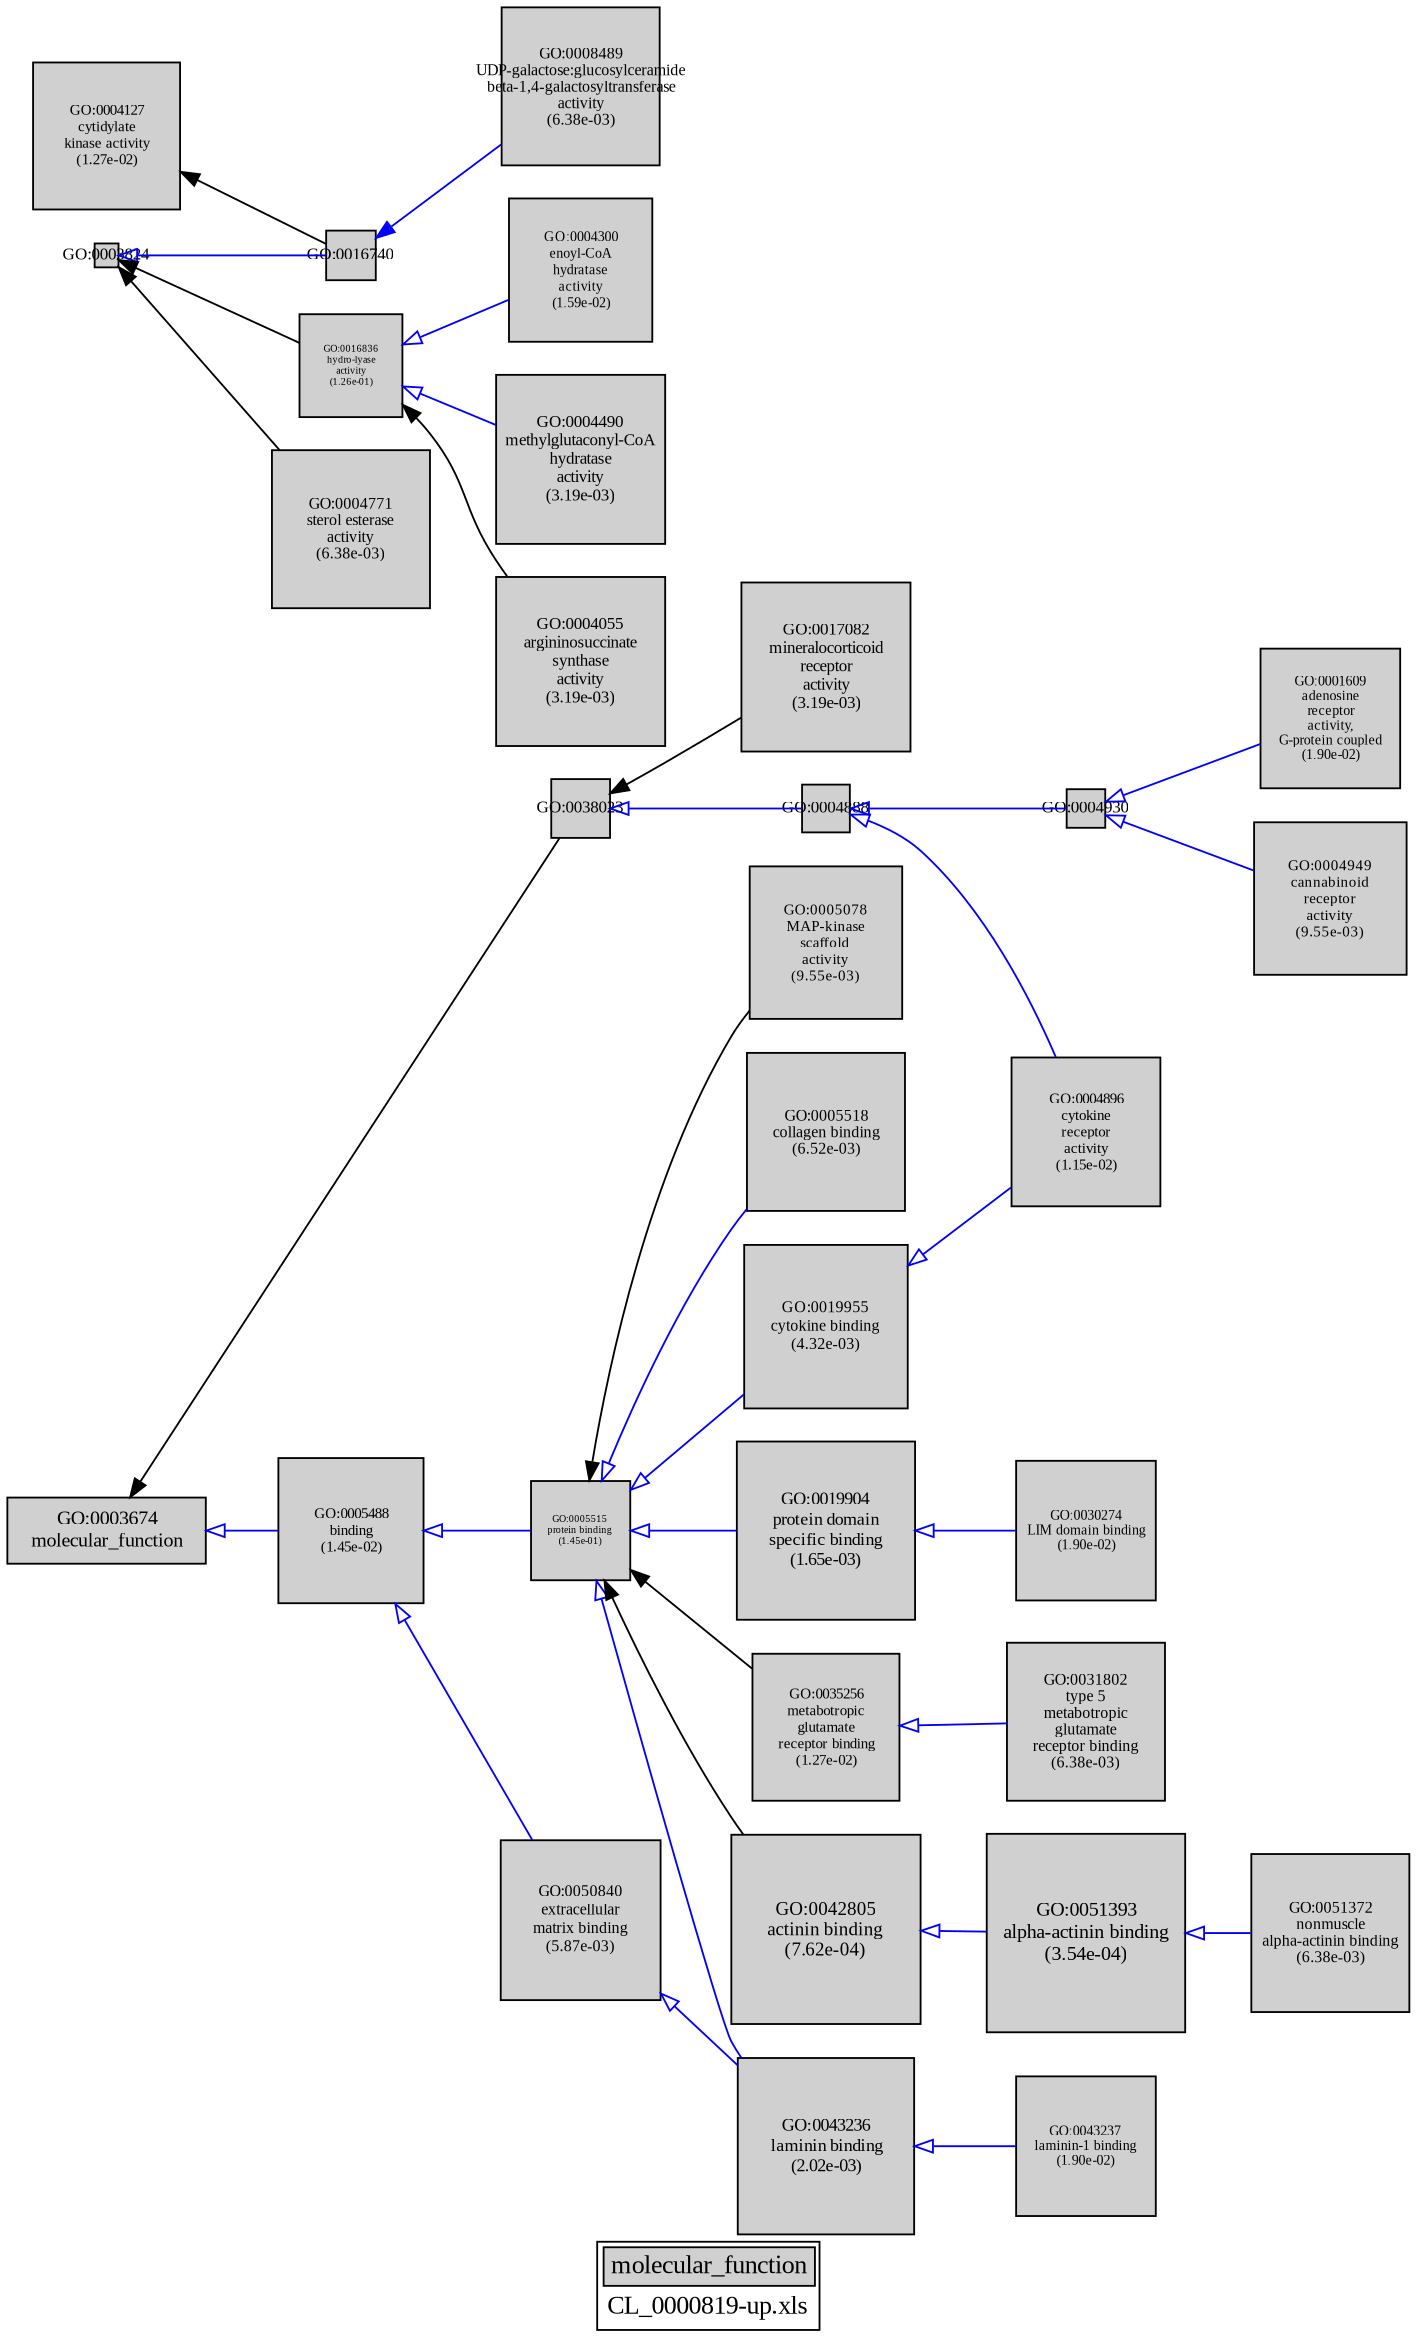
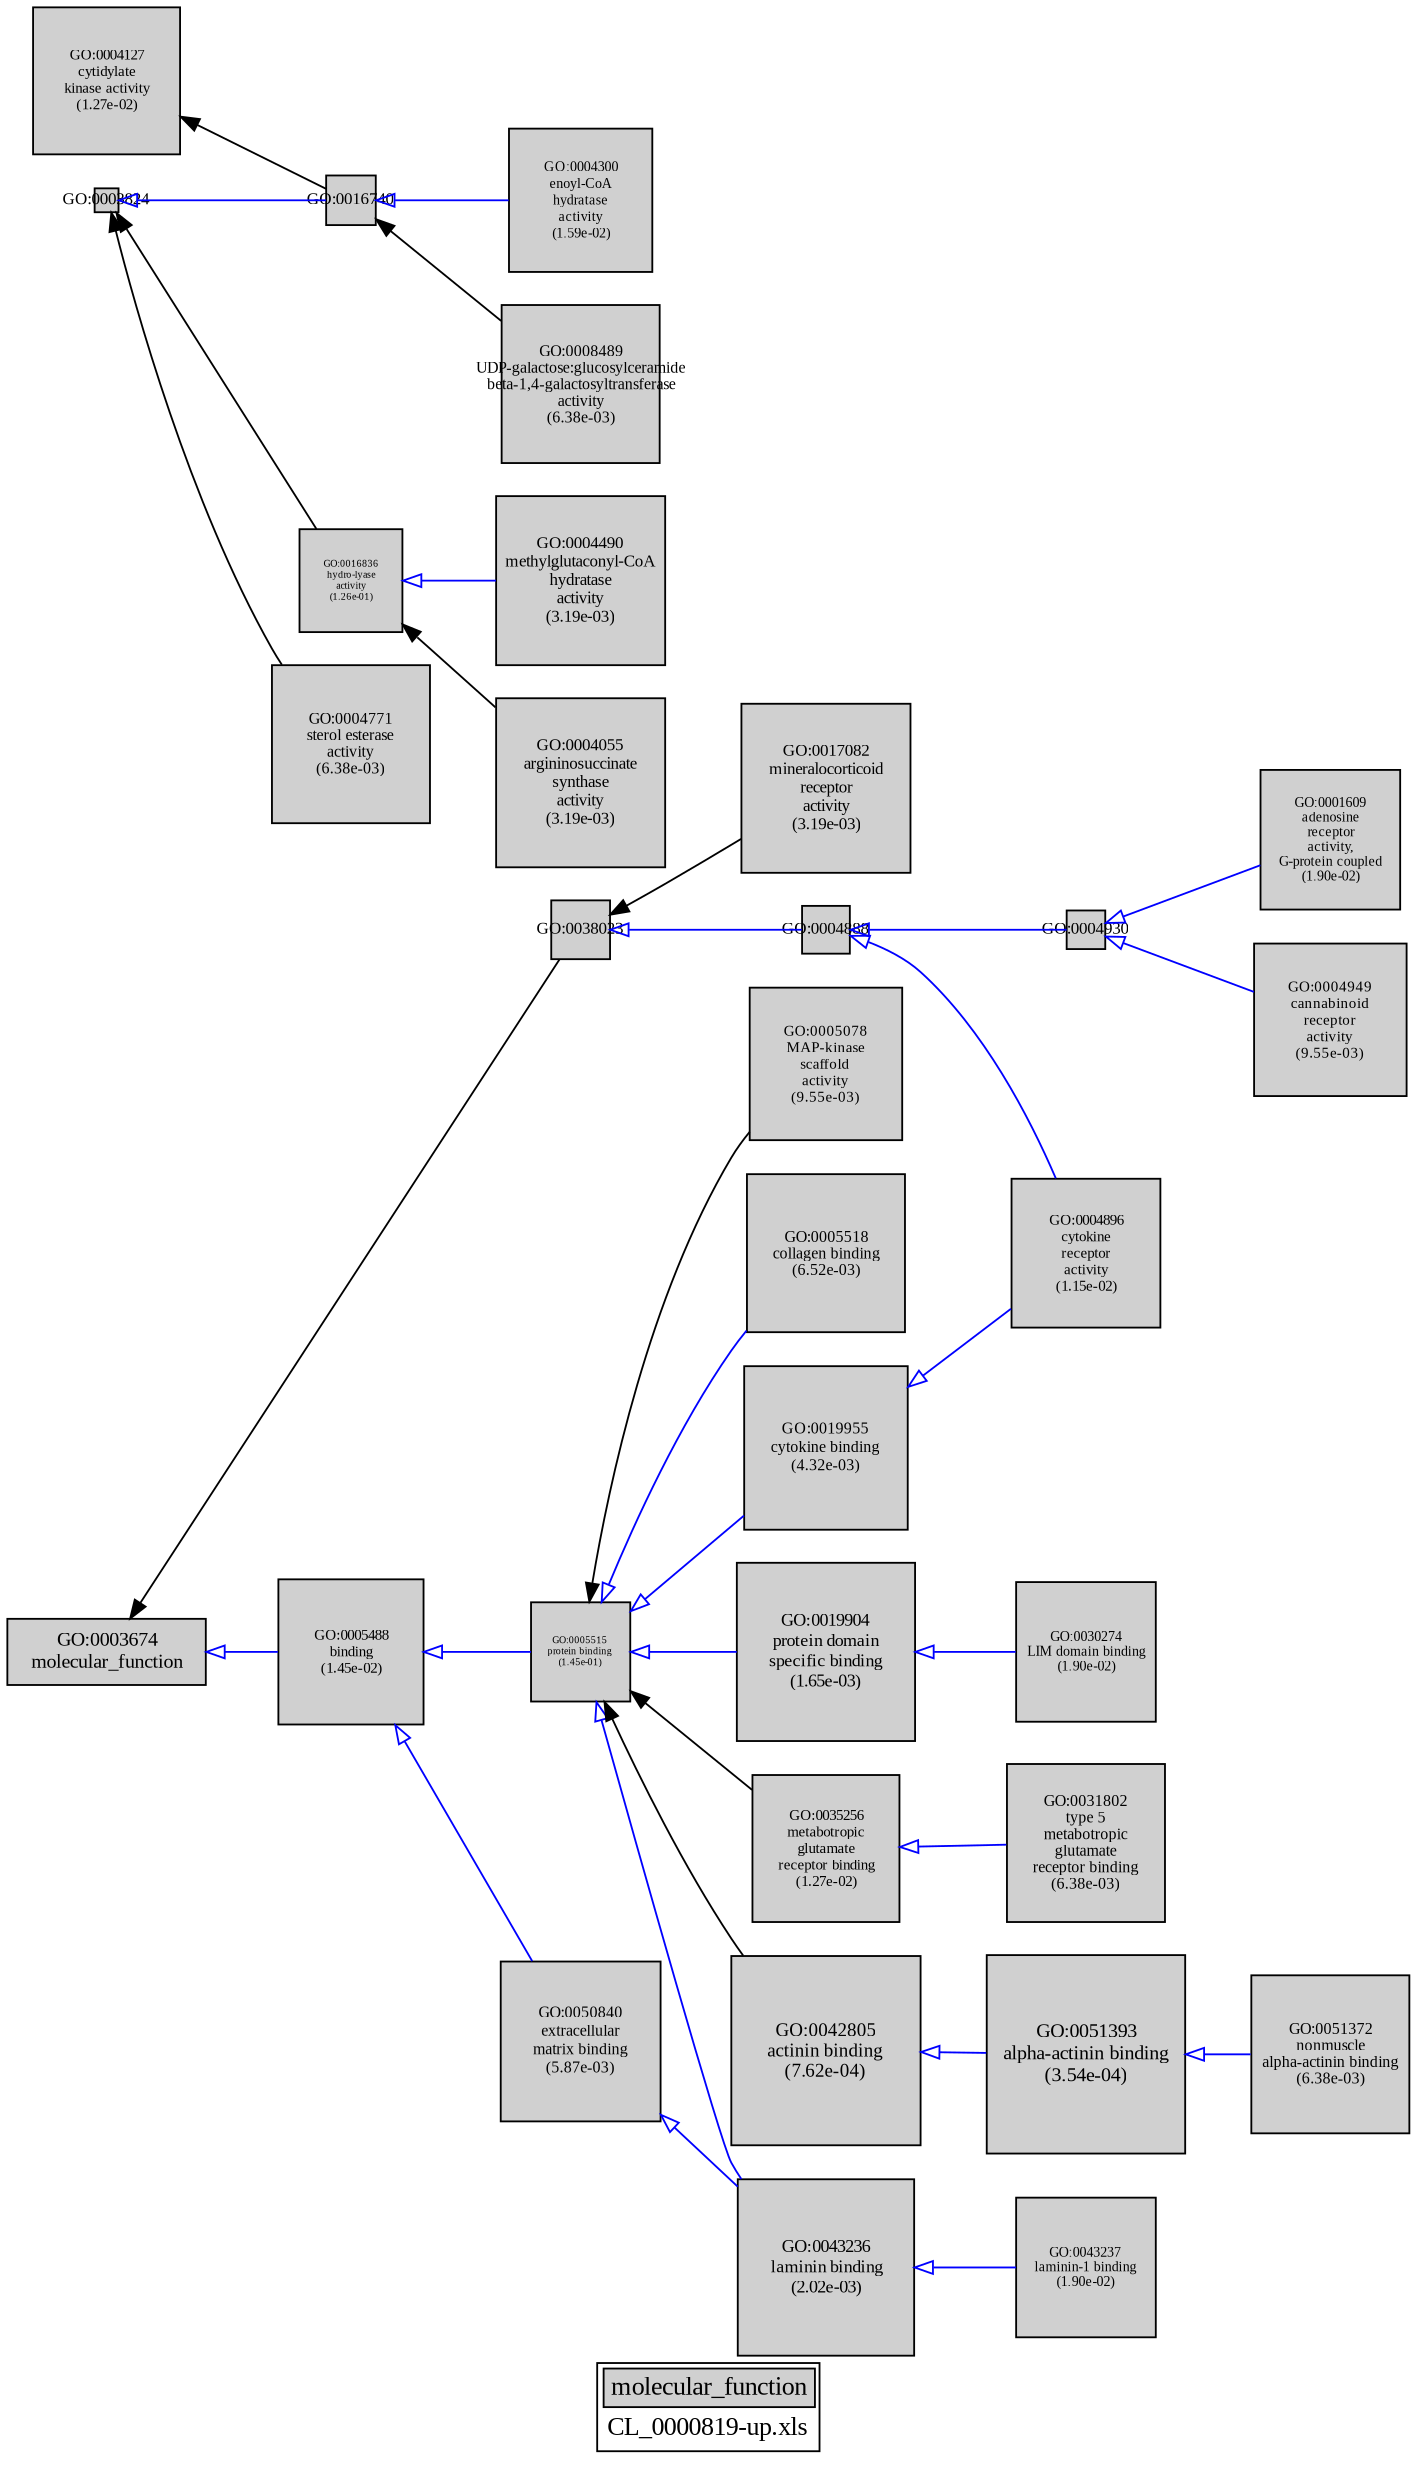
(446, 186) -> (446, 276)
(464, 319) -> (452, 200)
